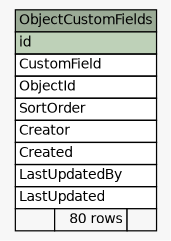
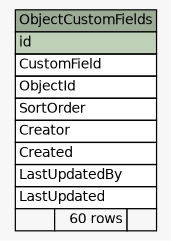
(96, 219) -> (96, 219)
